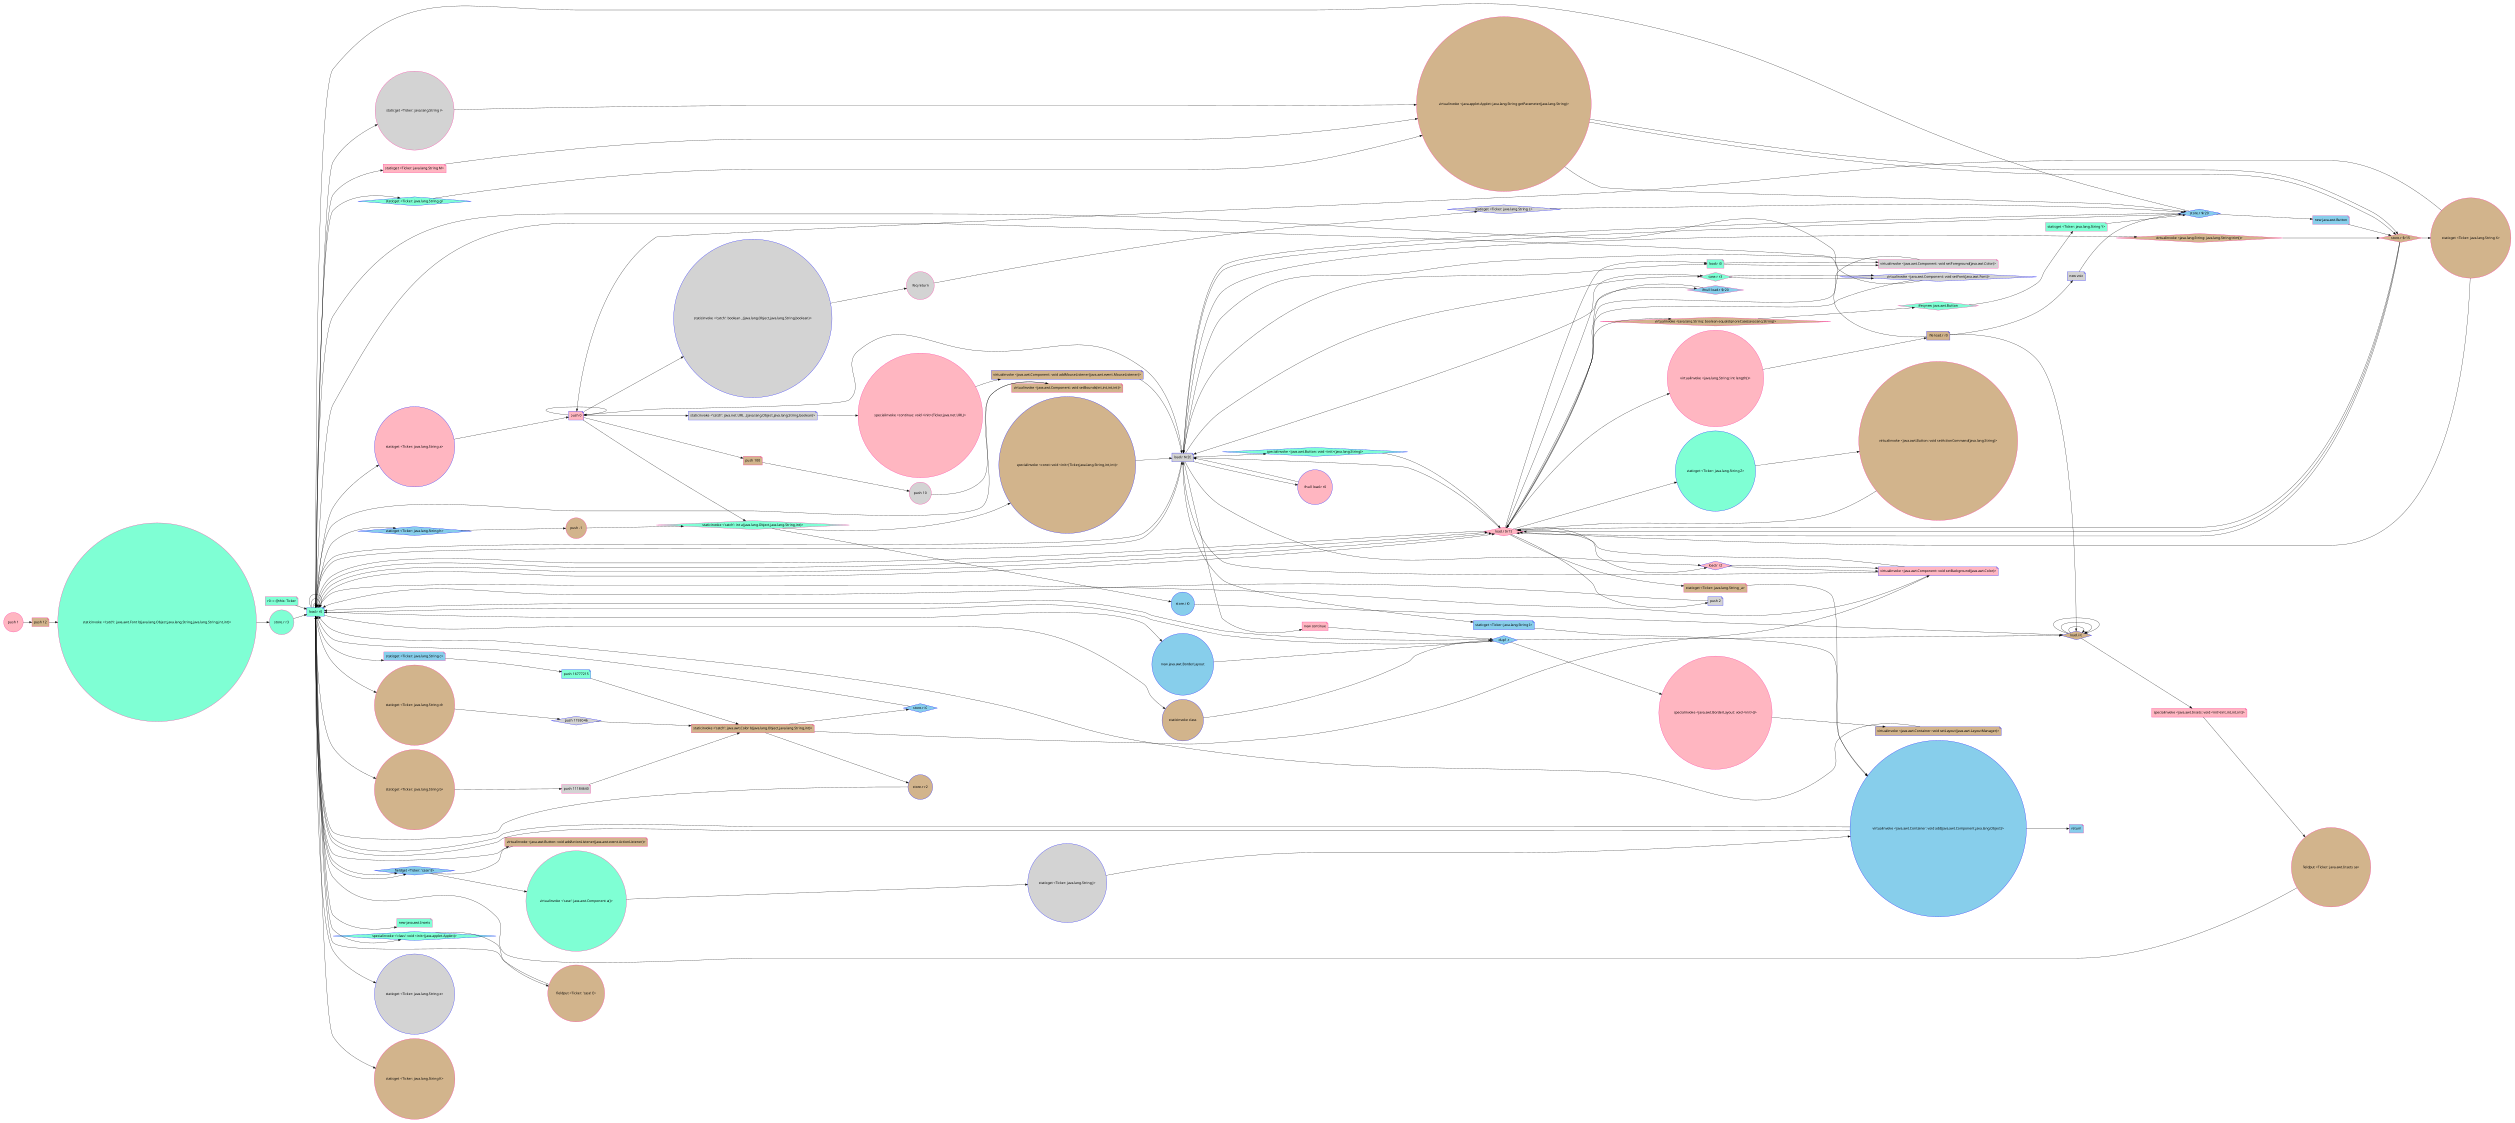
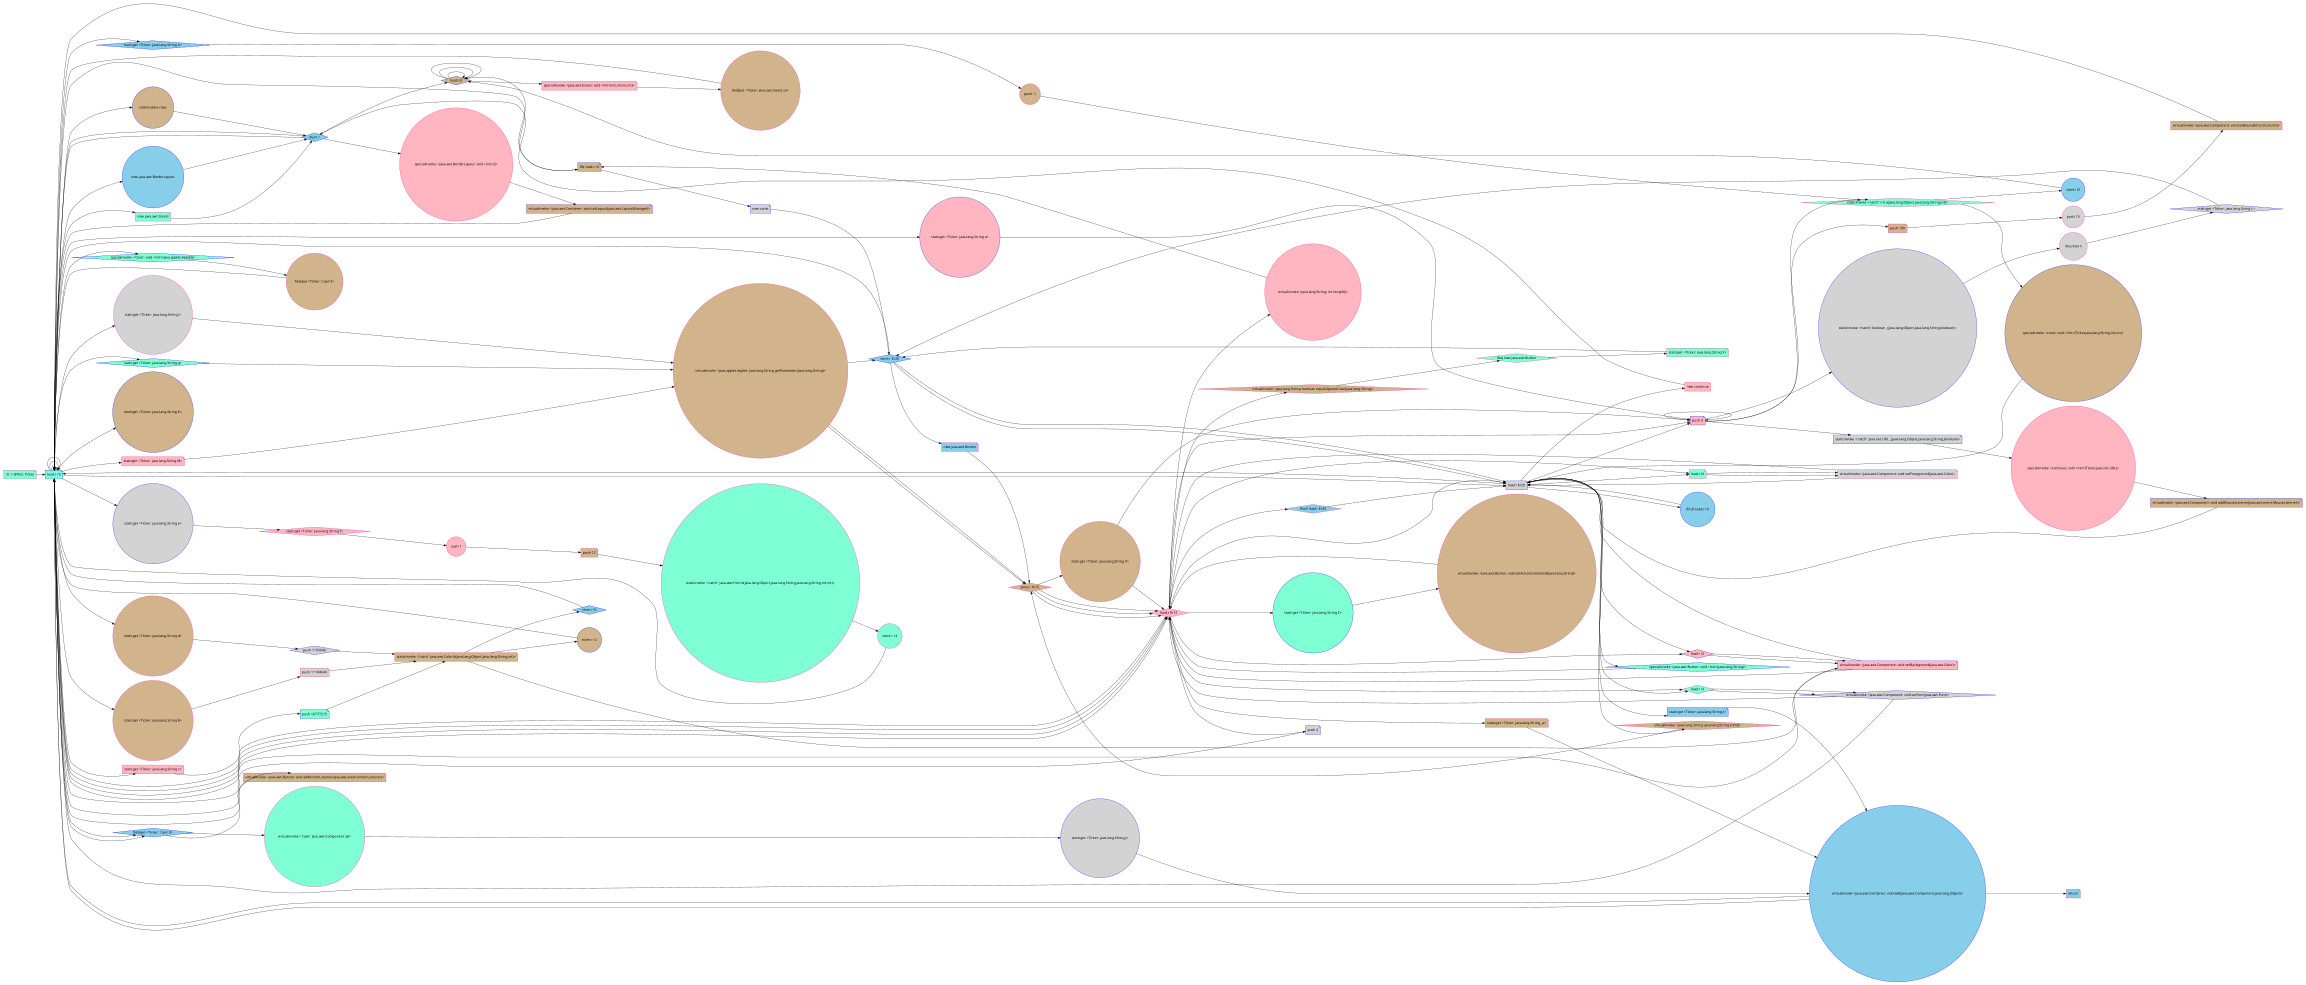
none -> (251, 201)
(2076, 276) -> (760, 209)
(1715, 277) -> (1698, 689)
none -> (1359, 436)
(2064, 445) -> (525, 104)
(1315, 487) -> (1698, 509)
none -> (315, 531)
(415, 656) -> (153, 769)
(415, 1079) -> (153, 412)
